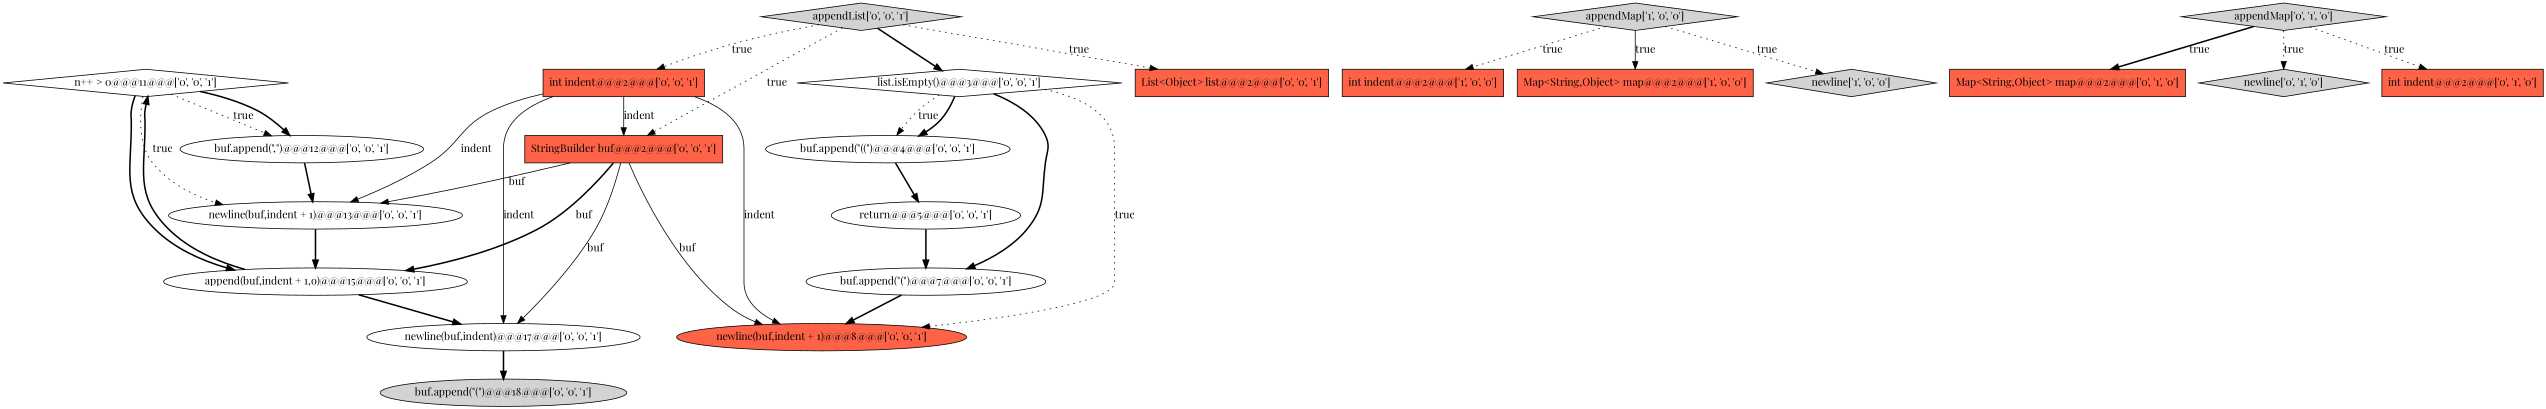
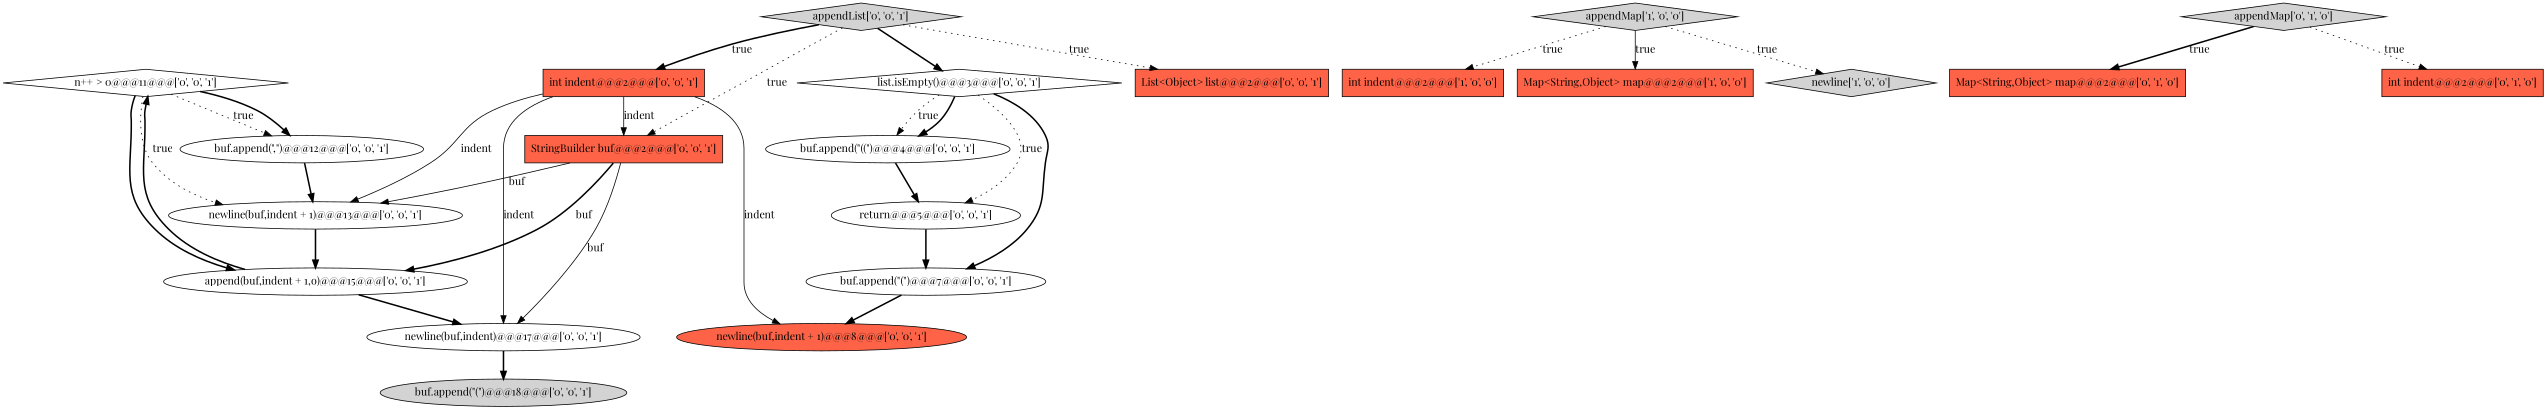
(740, 42) -> (740, 42)
(2284, 83) -> none
(679, 253) -> none
(1115, 263) -> (1021, 150)
